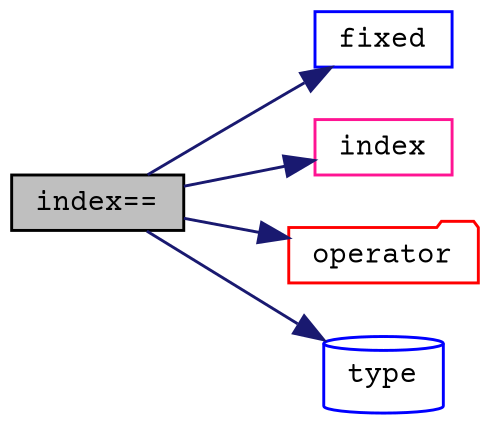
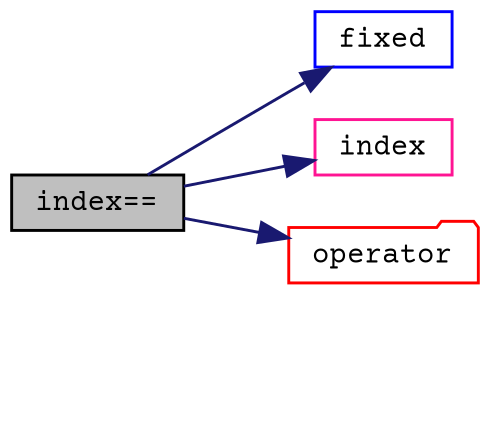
(384, 375) -> none
